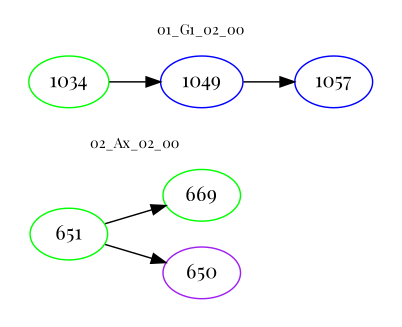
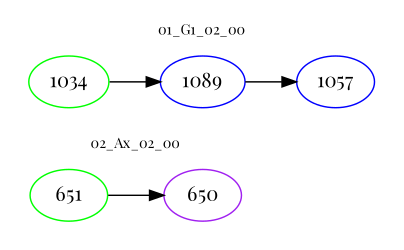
(202, 82) -> (203, 82)
(202, 195) -> none
